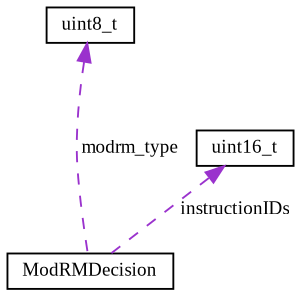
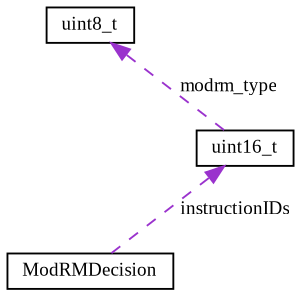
(77, 158) -> (175, 93)
